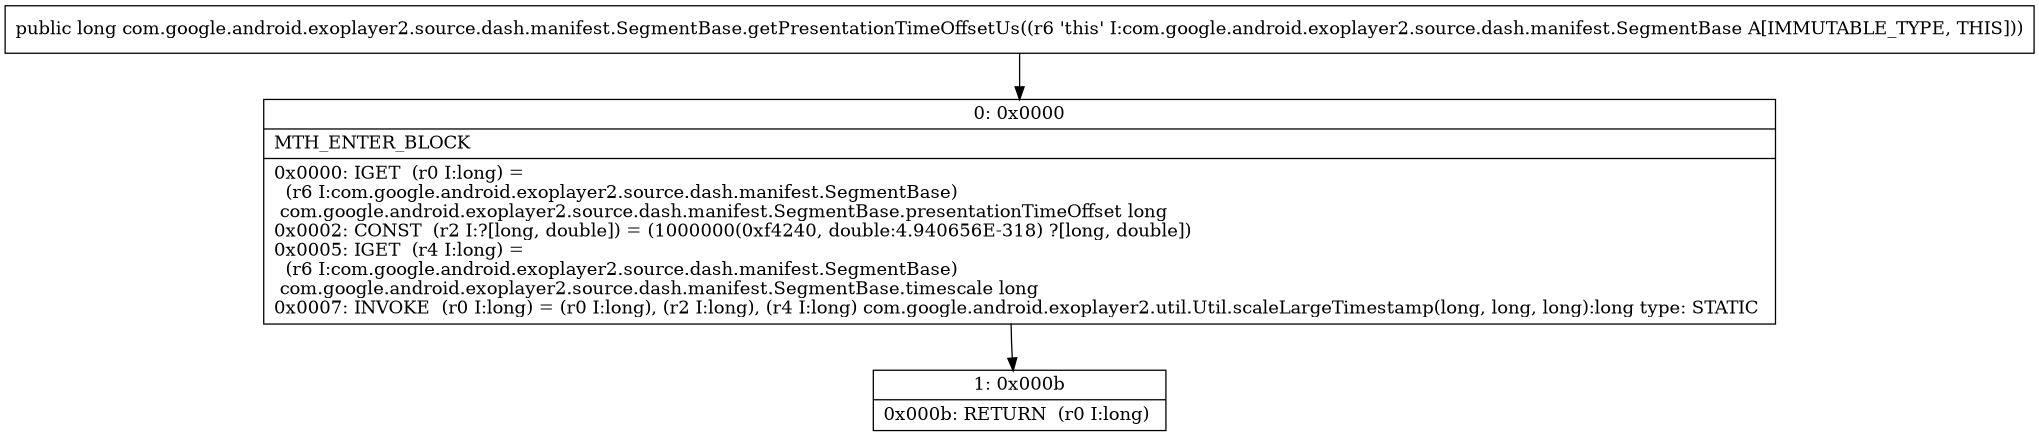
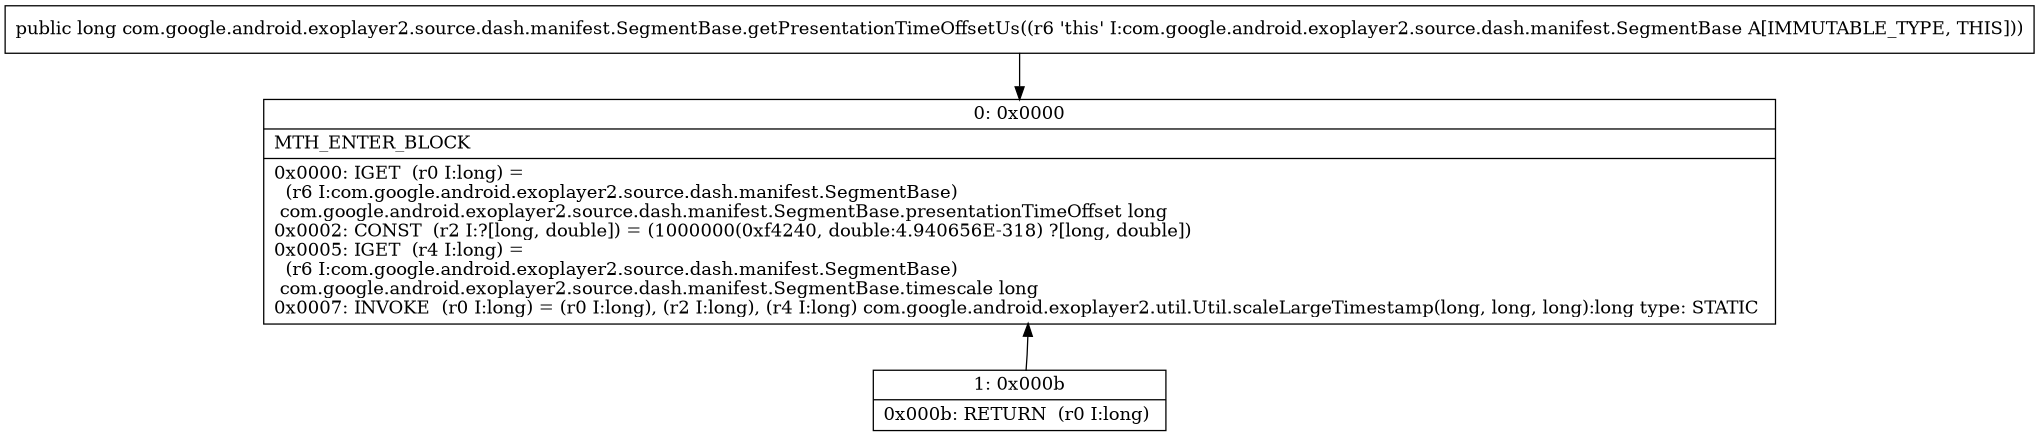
(1012, 341) -> (1027, 354)
